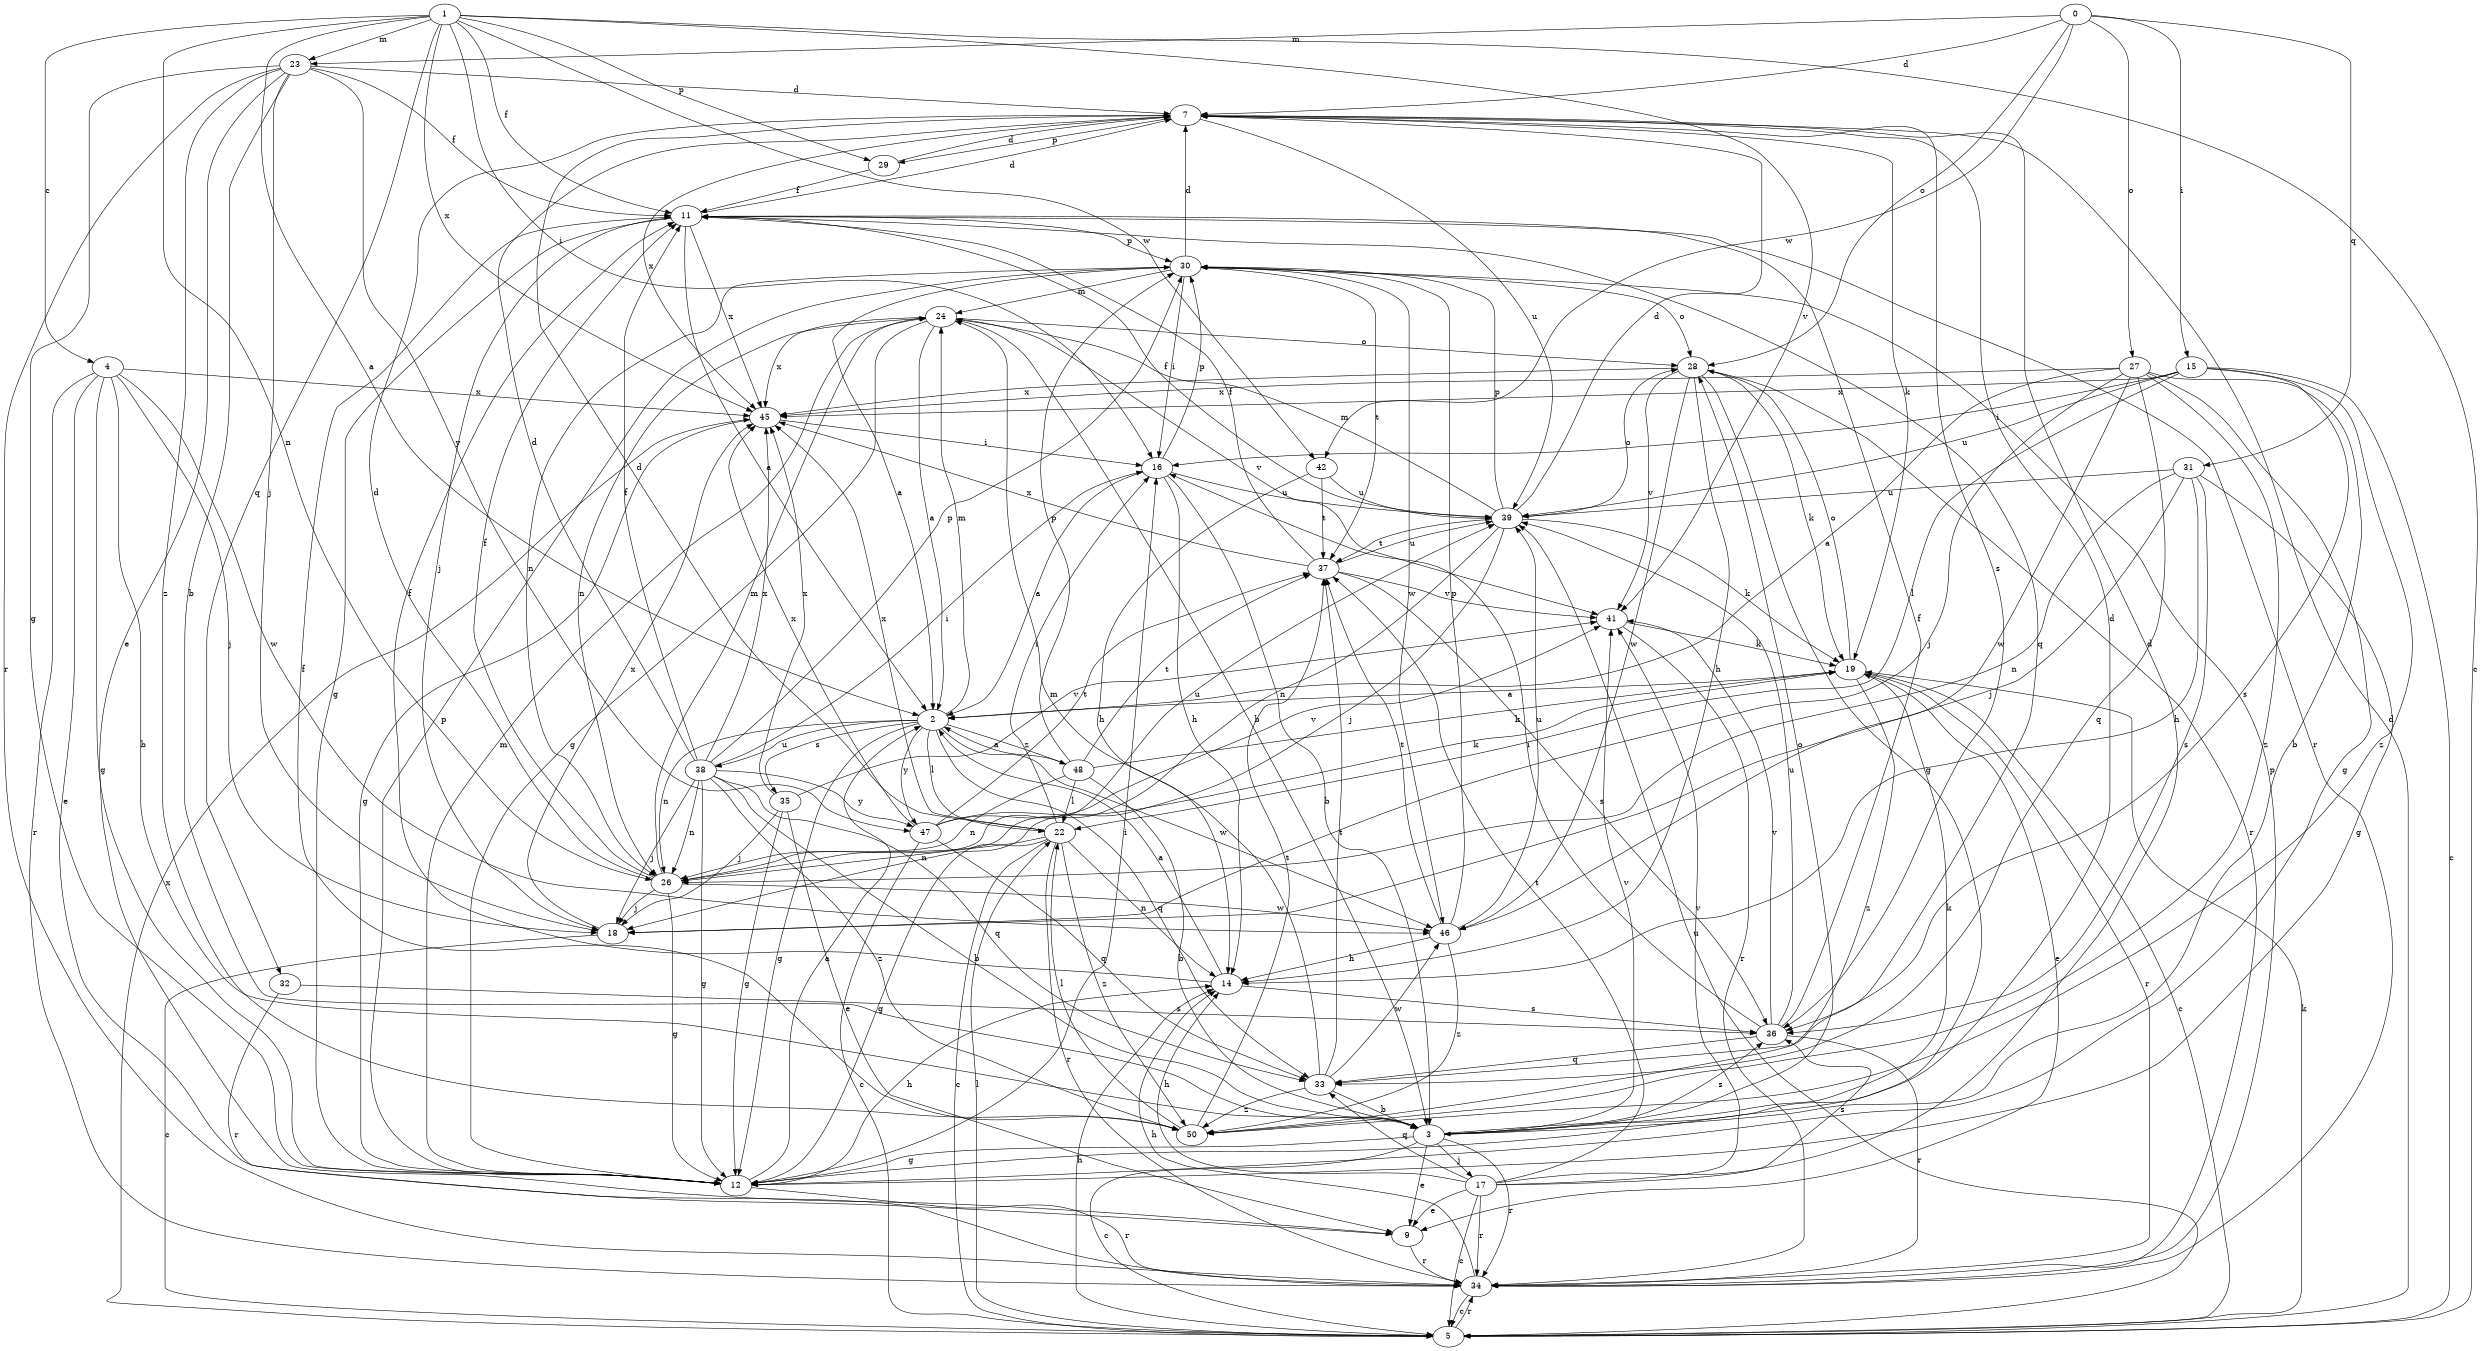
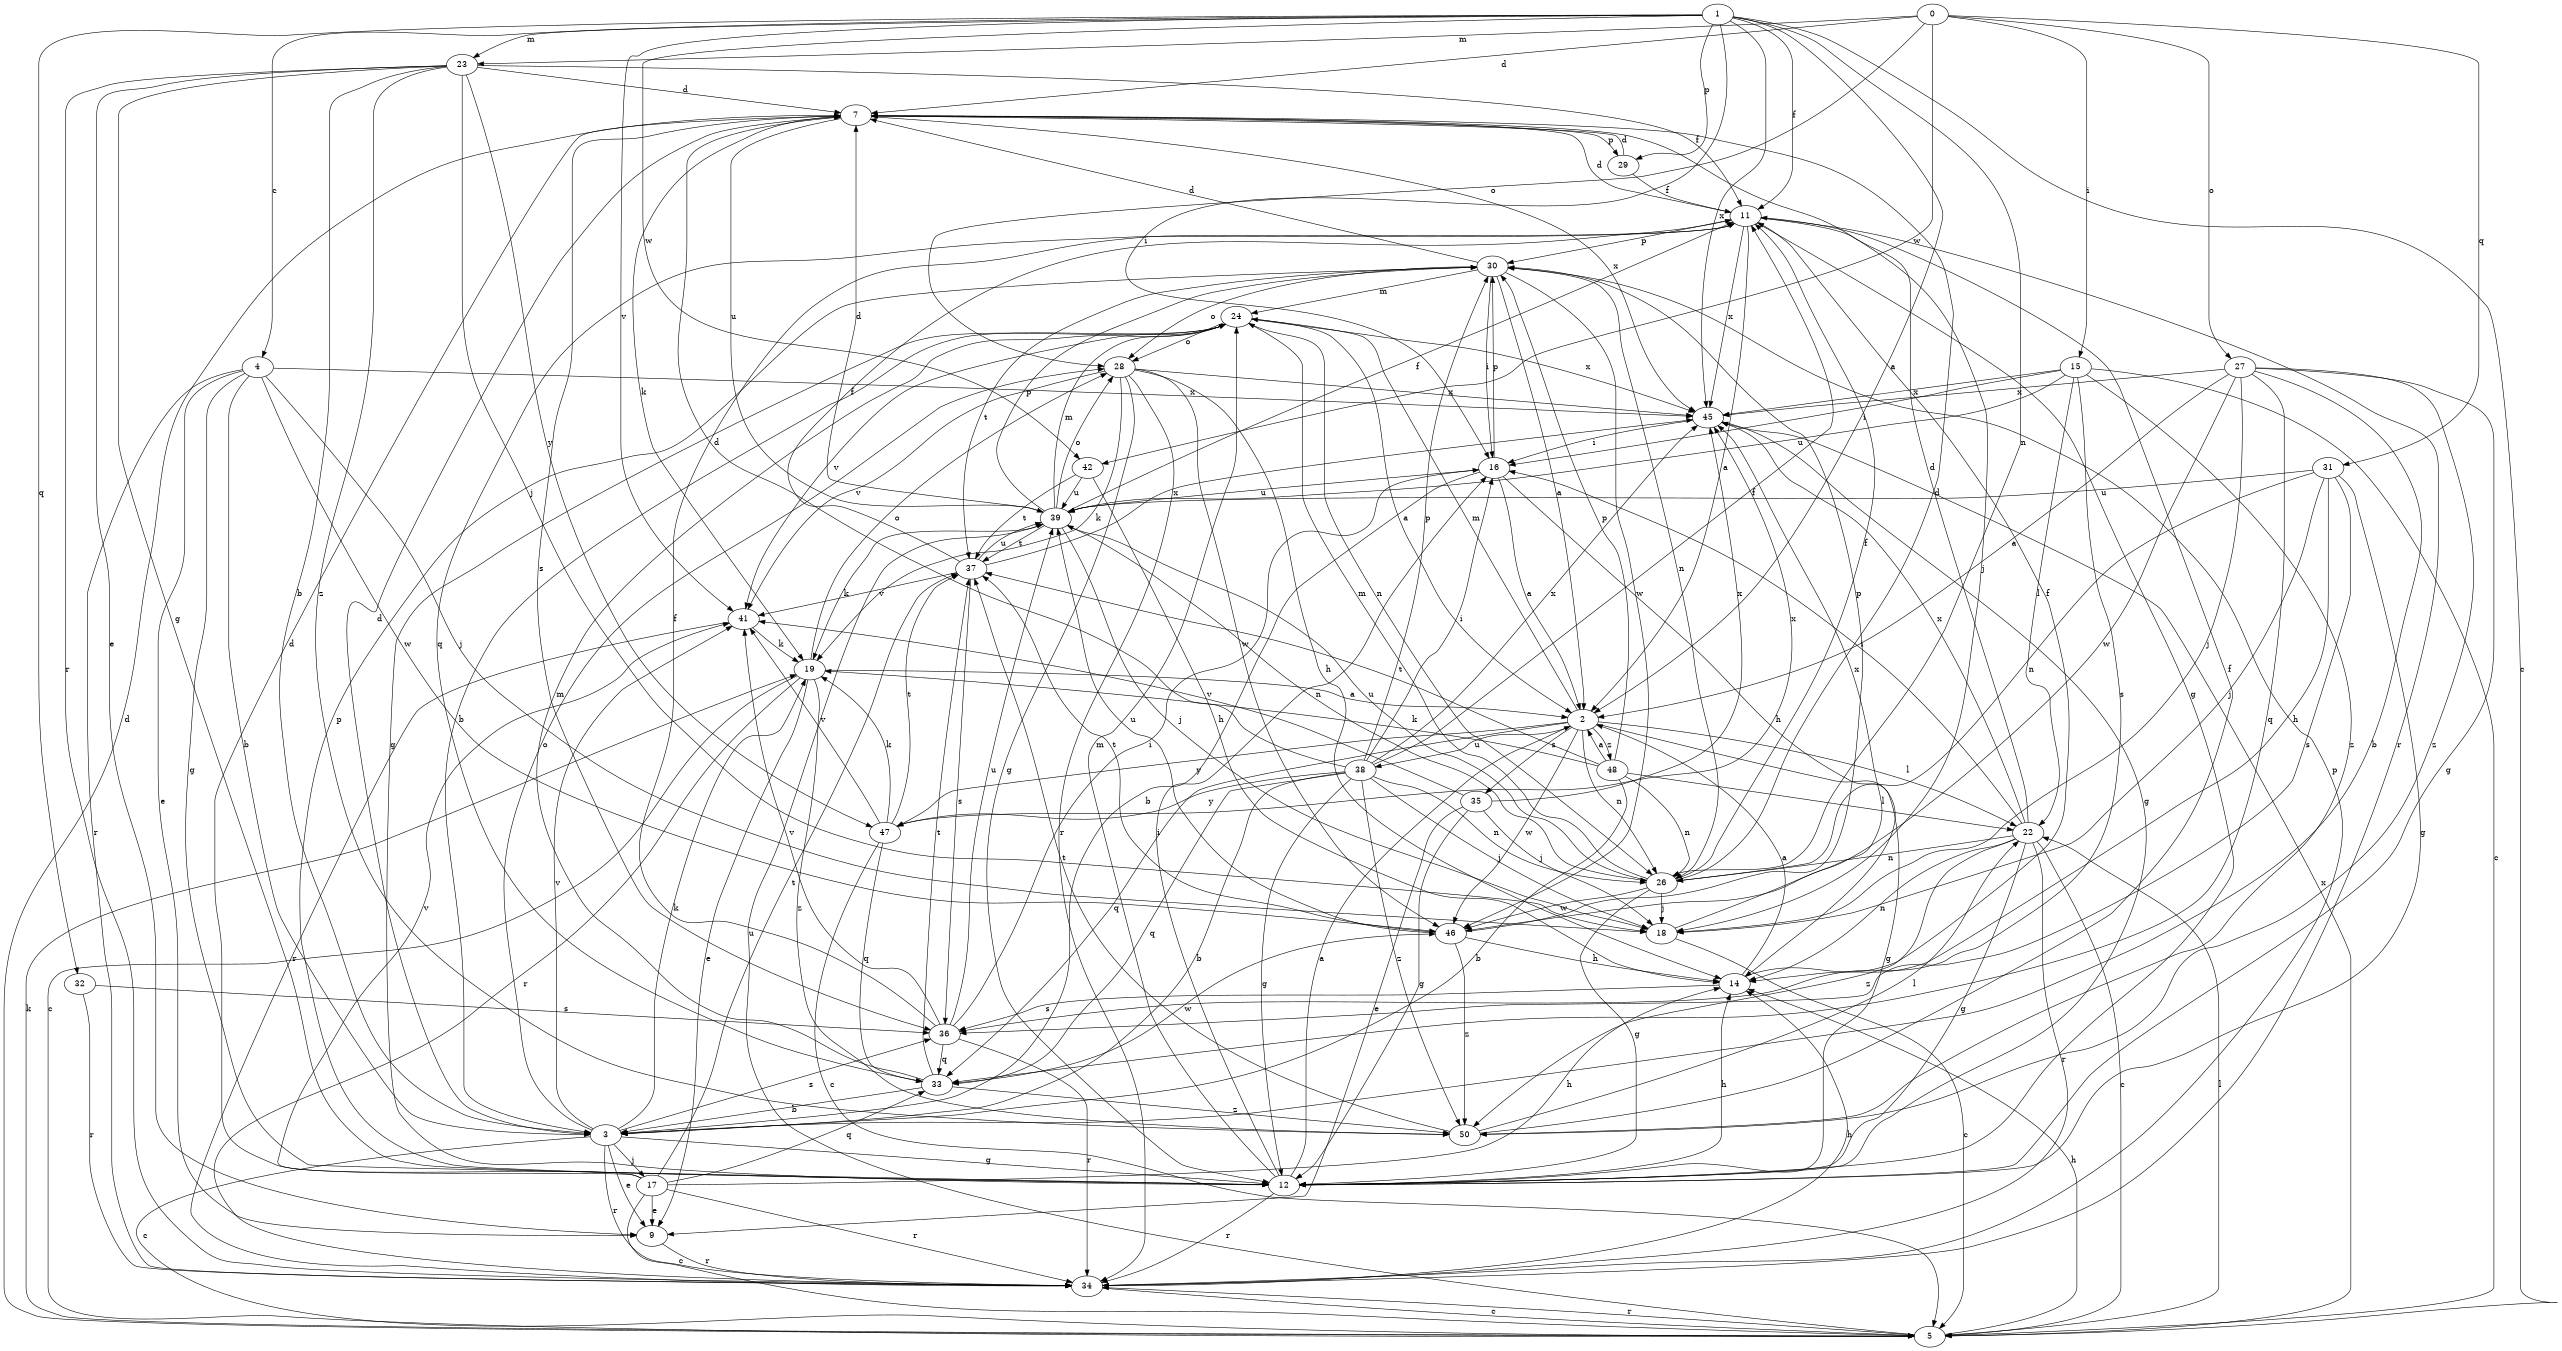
(1771, 1163) -> none
